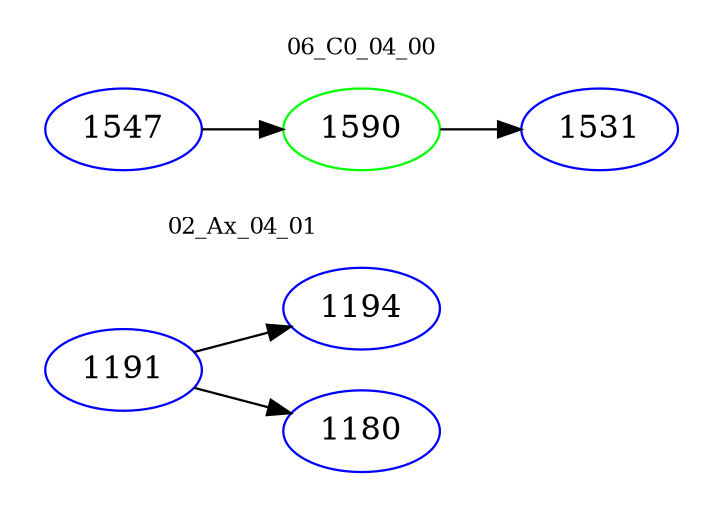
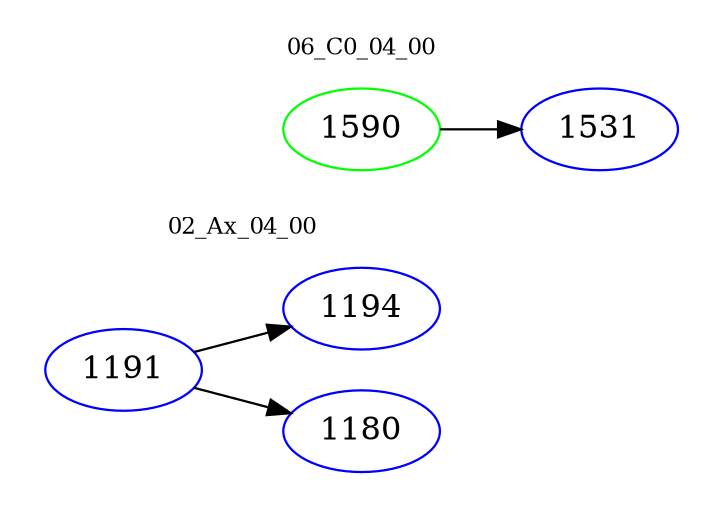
(124, 129) -> none
(243, 228) -> (243, 228)
